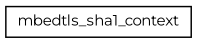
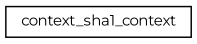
(99, 22) -> (99, 22)
